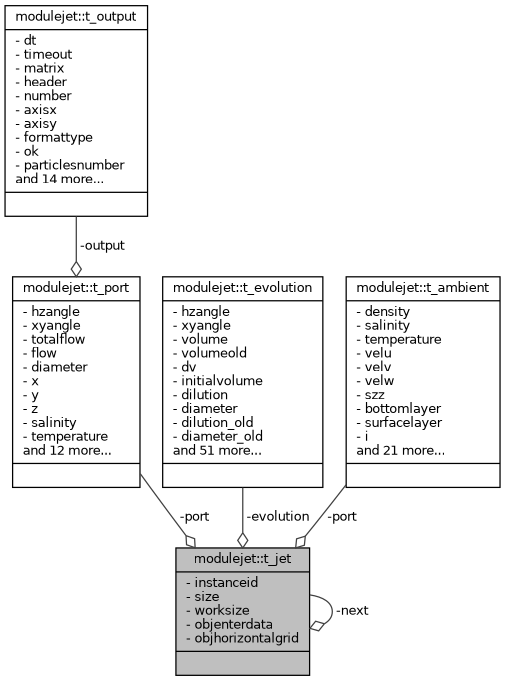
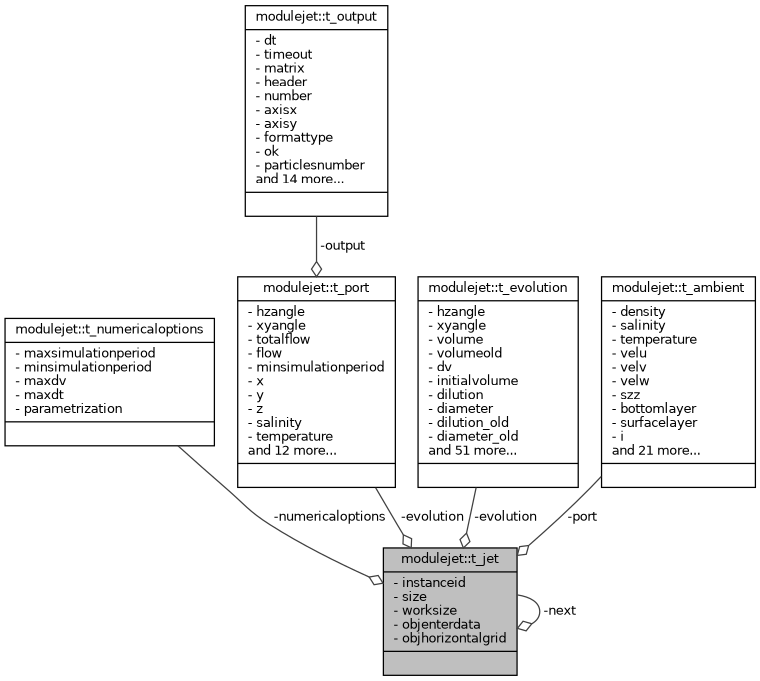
(55, 368) -> (317, 368)
none -> (110, 382)
(193, 518) -> (431, 518)
